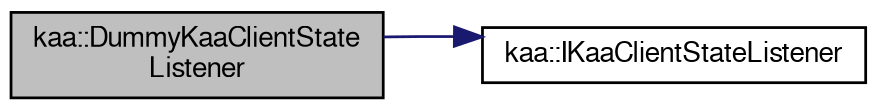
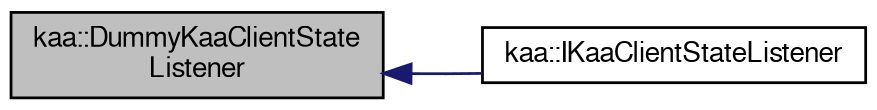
(419, 37) -> (447, 74)
